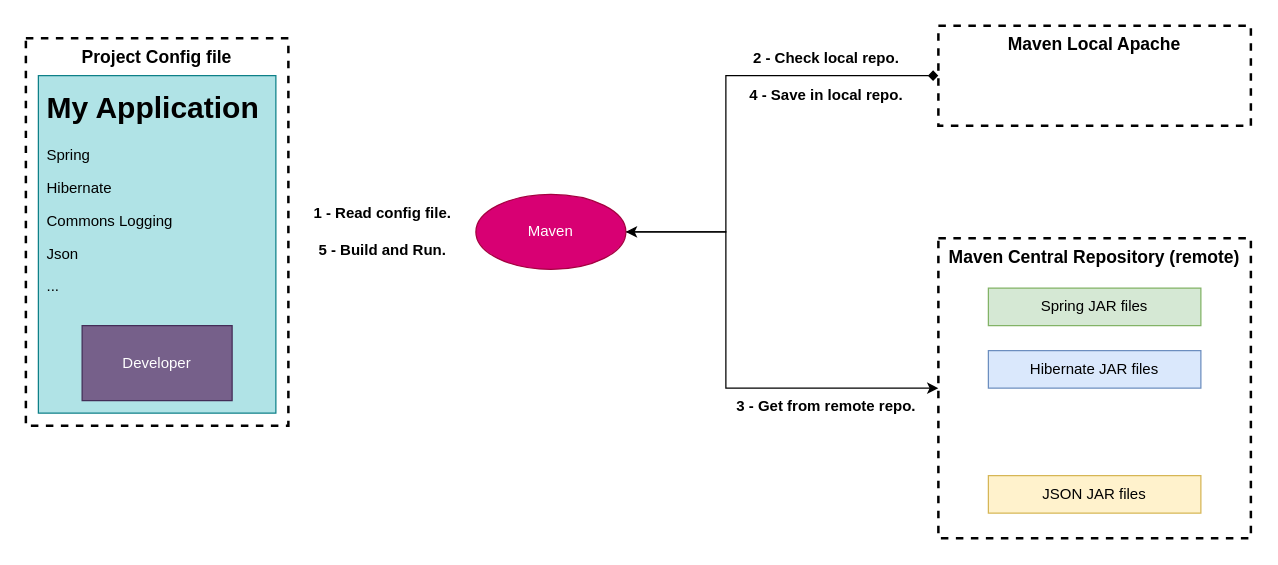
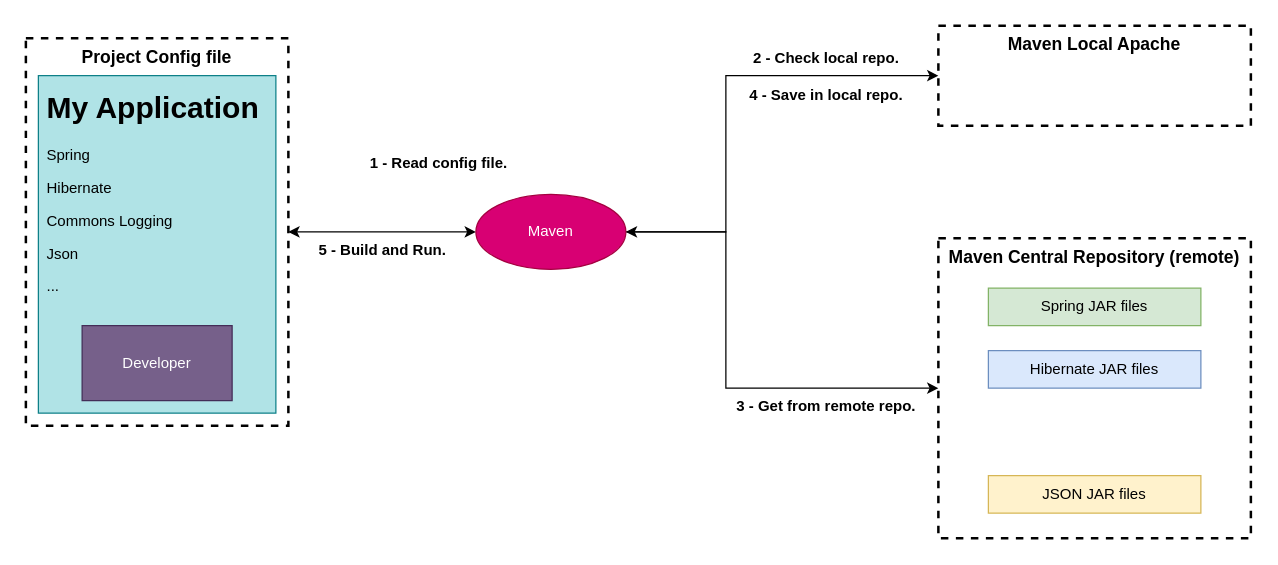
(927, 76) -> (928, 76)
(382, 213) -> (438, 163)
none -> (381, 232)
